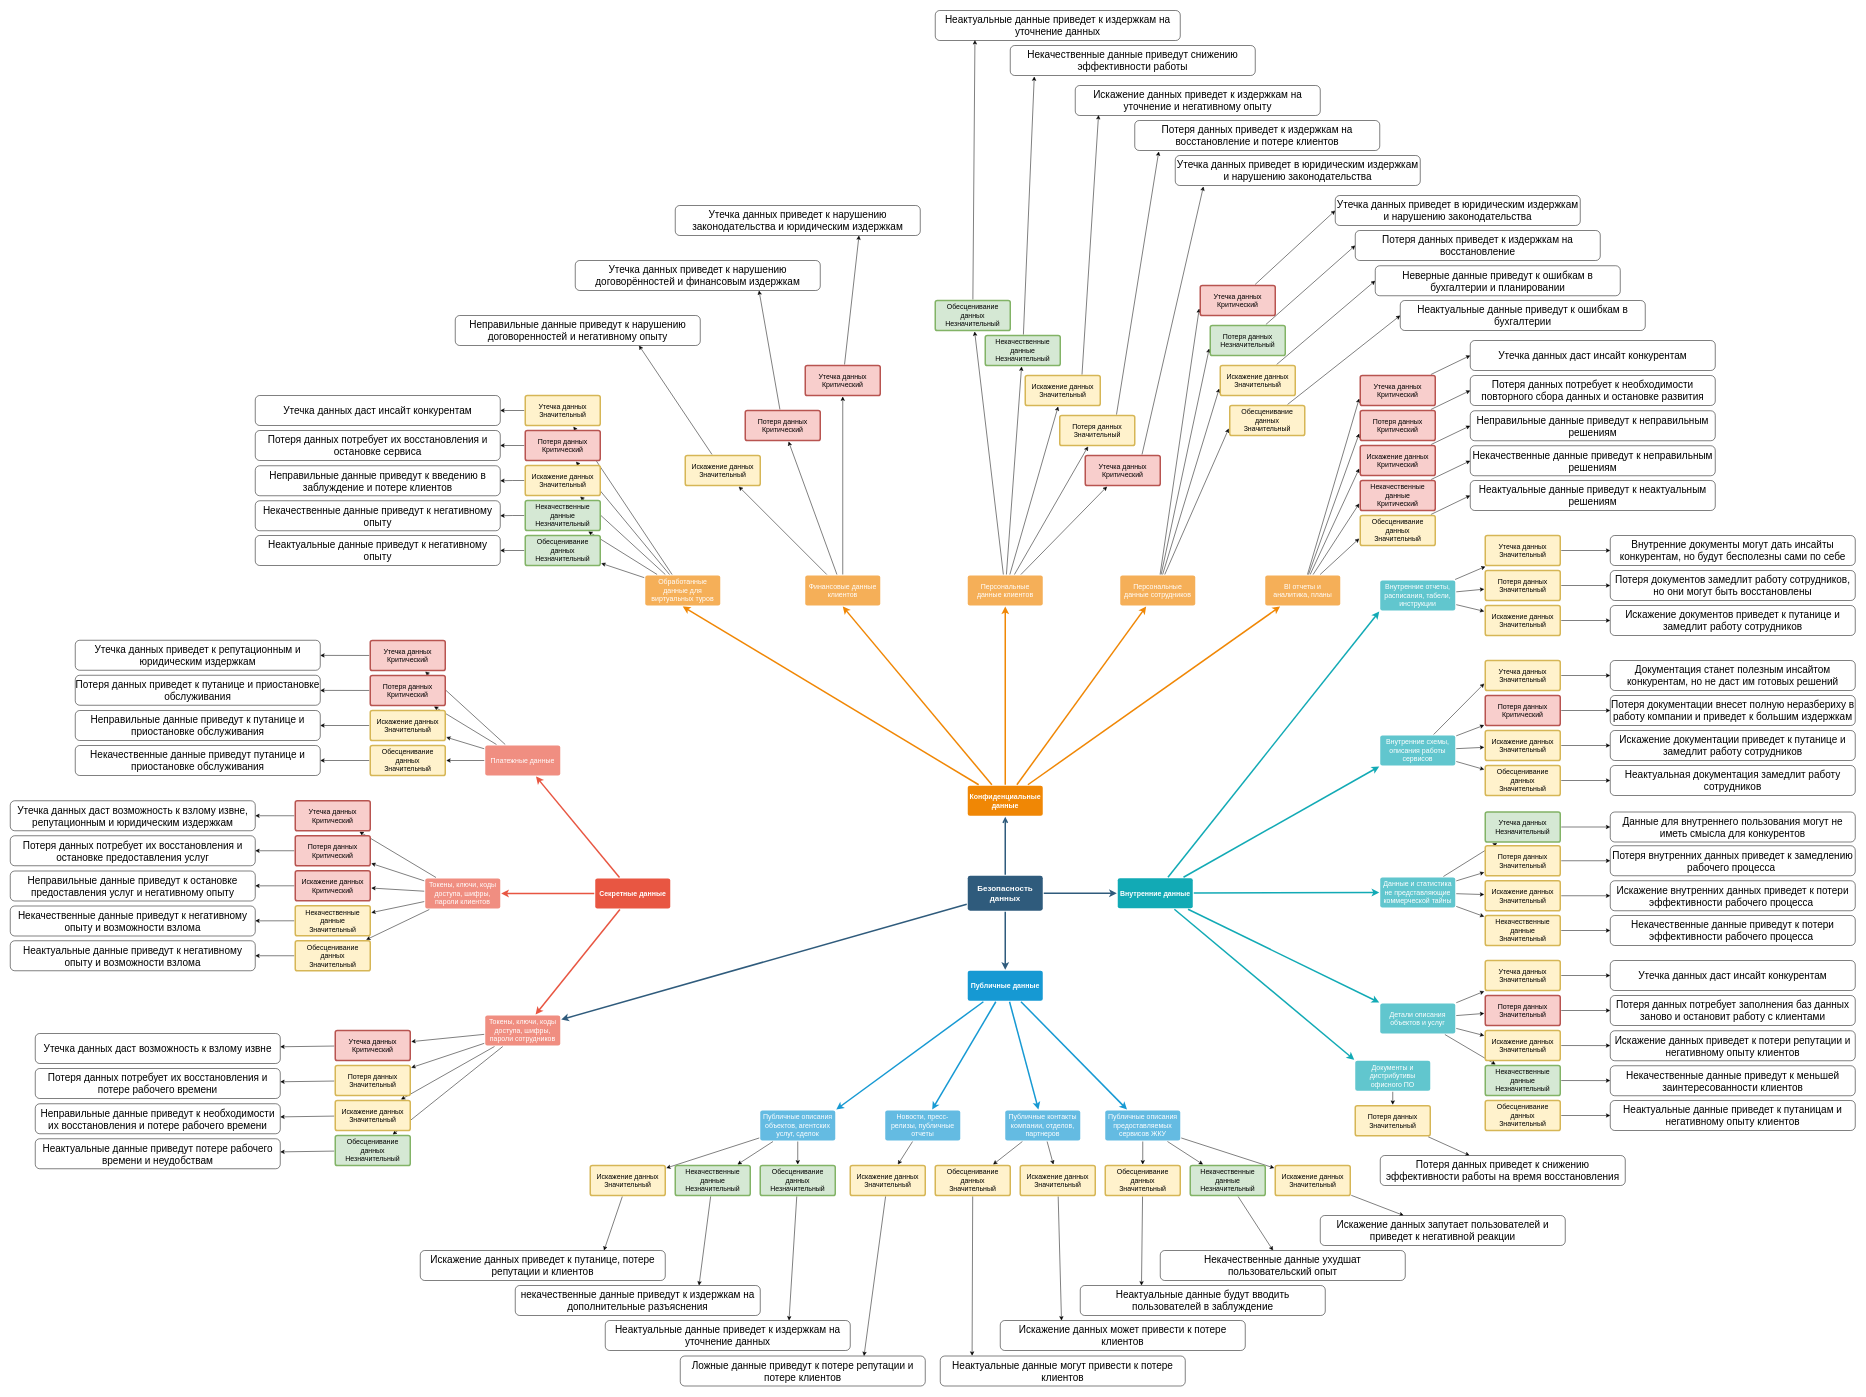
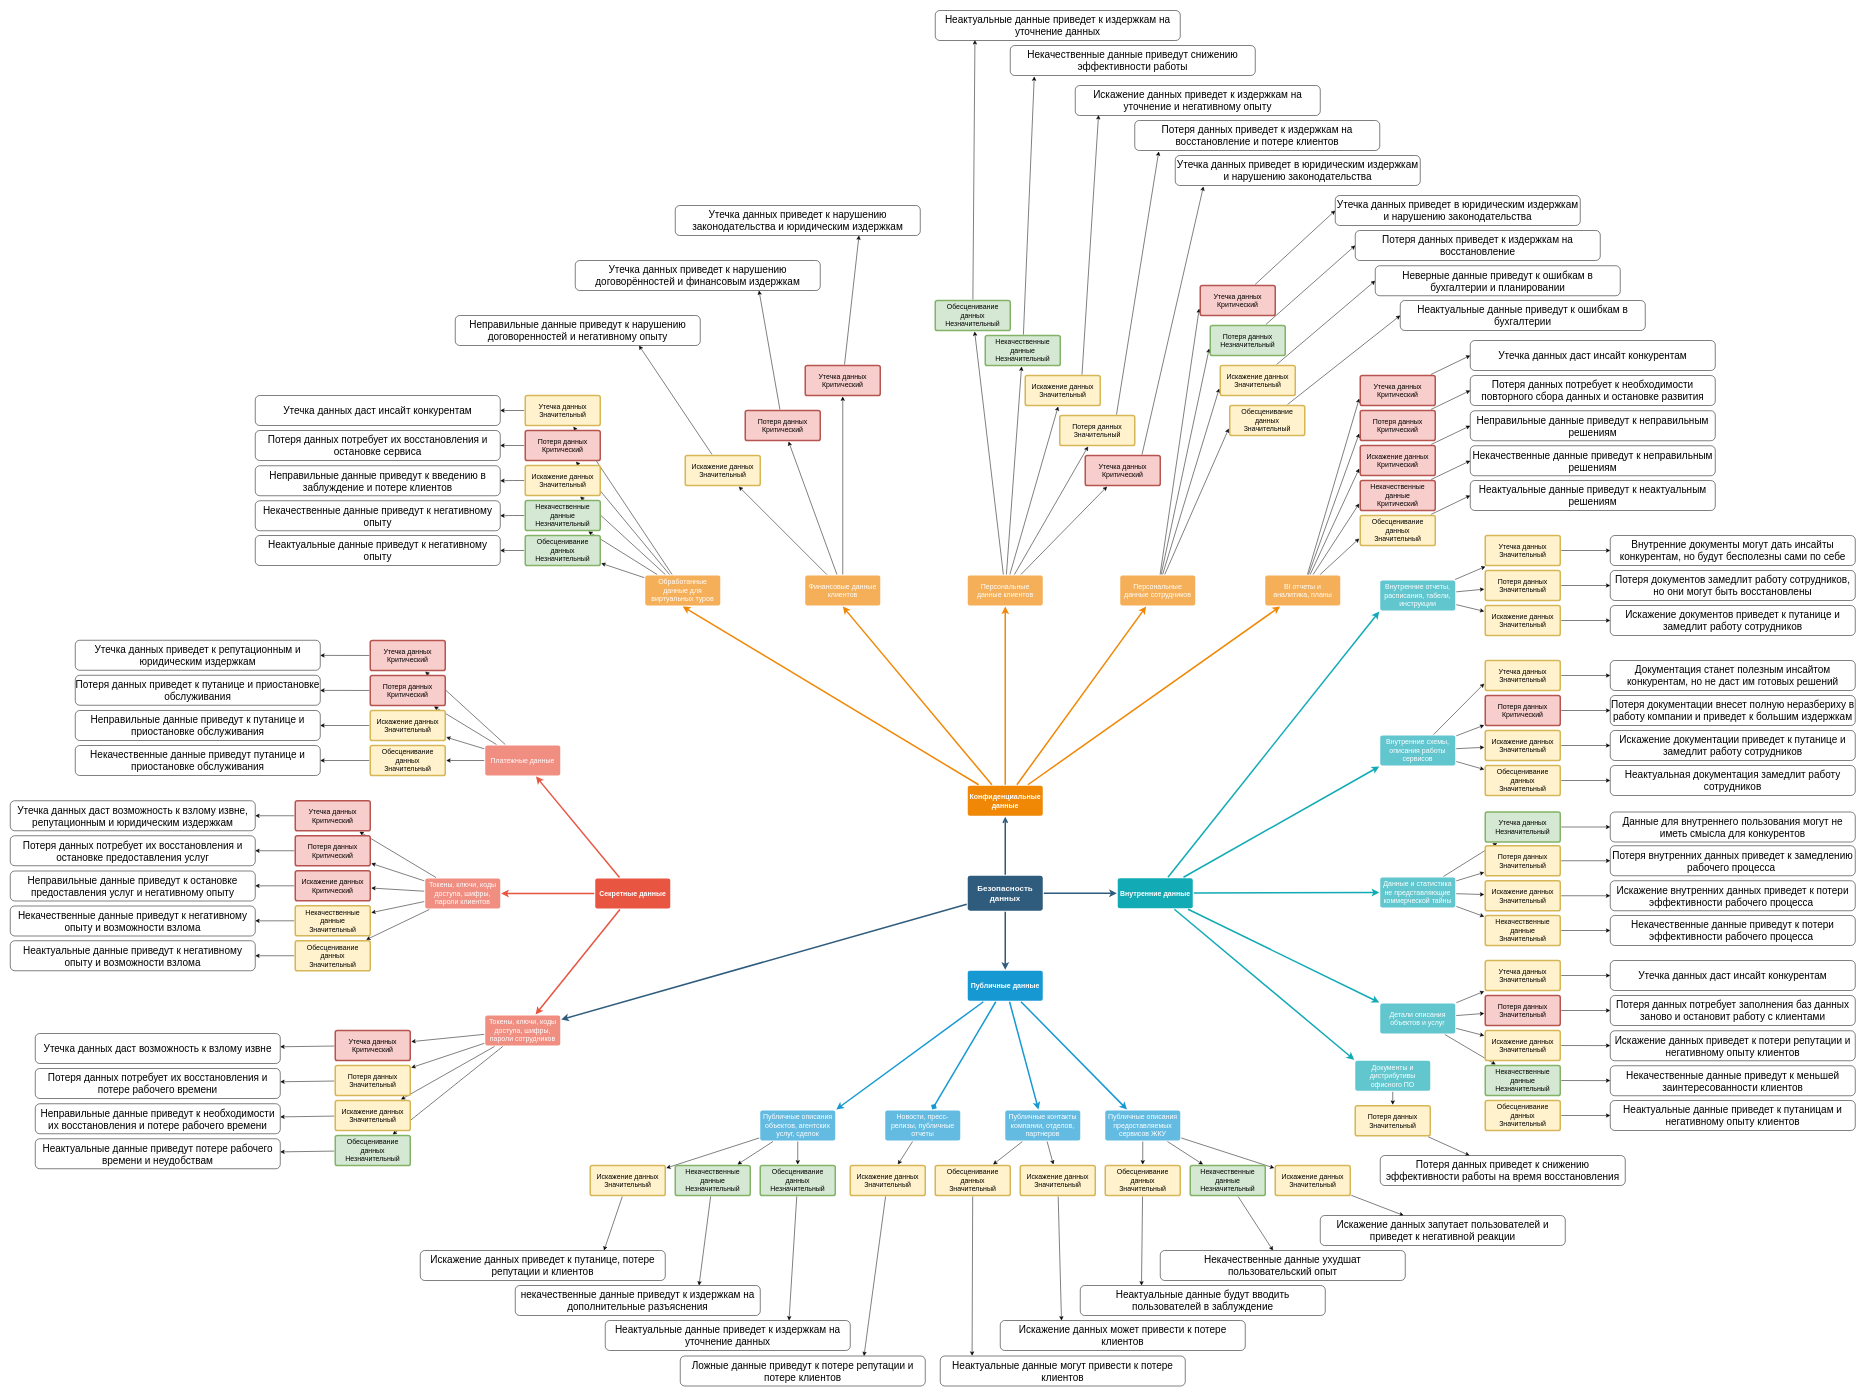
(935, 1104) -> (936, 1104)
